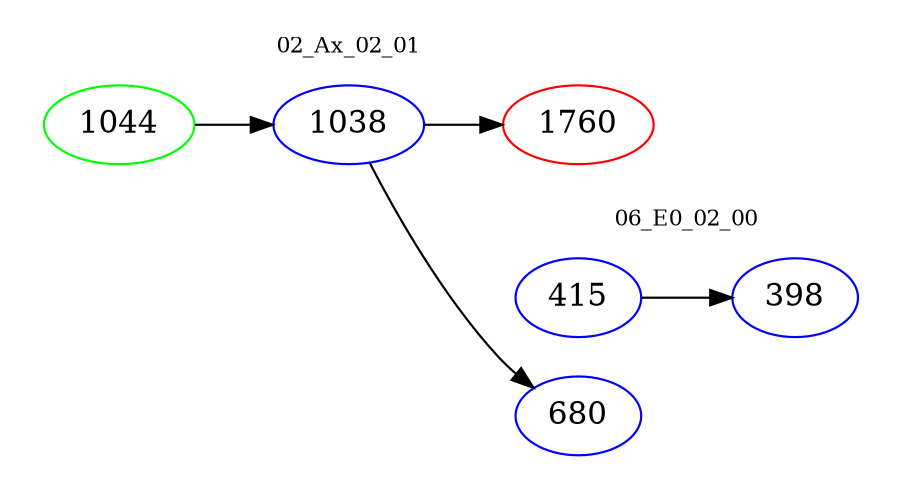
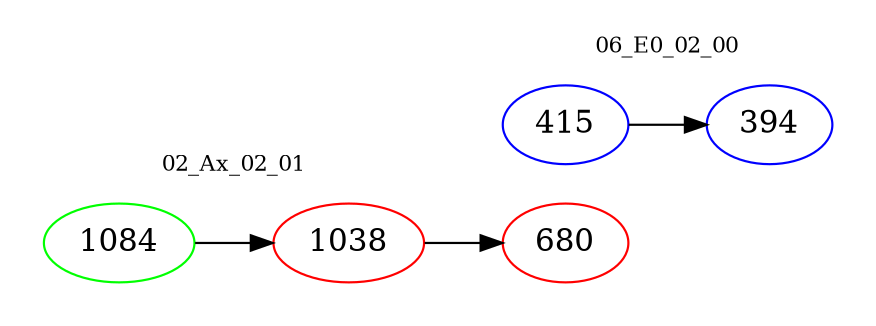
(119, 125) -> (119, 243)
(349, 125) -> (349, 243)
(578, 125) -> none
(795, 298) -> (770, 125)
(578, 416) -> (566, 243)
